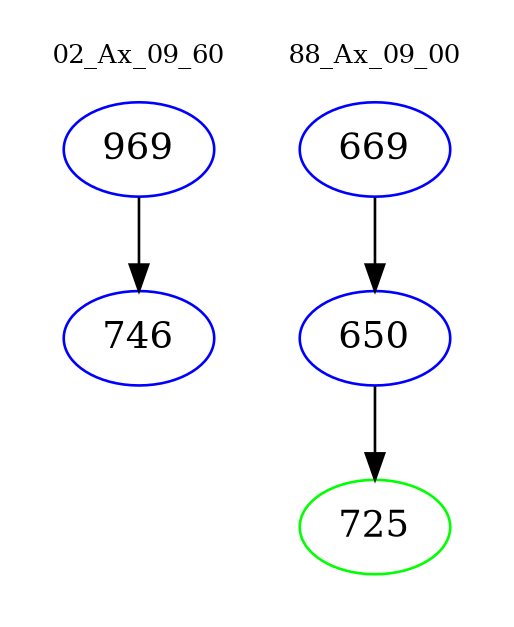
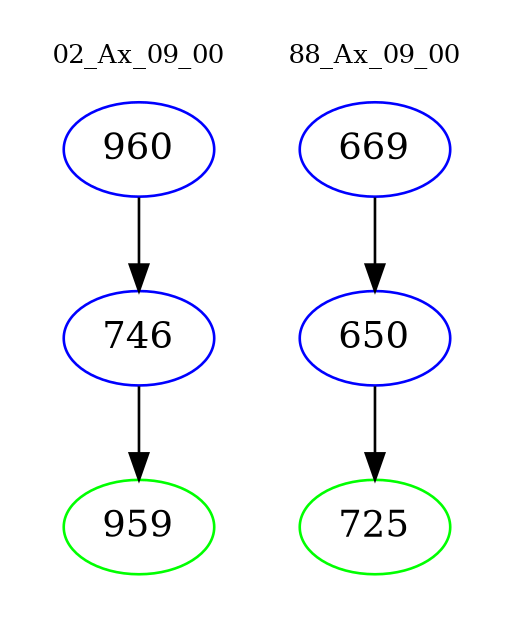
(139, 56) -> (139, 56)
(139, 149) -> (139, 149)
none -> (139, 527)
